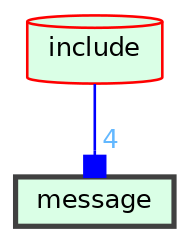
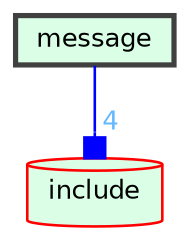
(95, 117) -> (95, 99)
